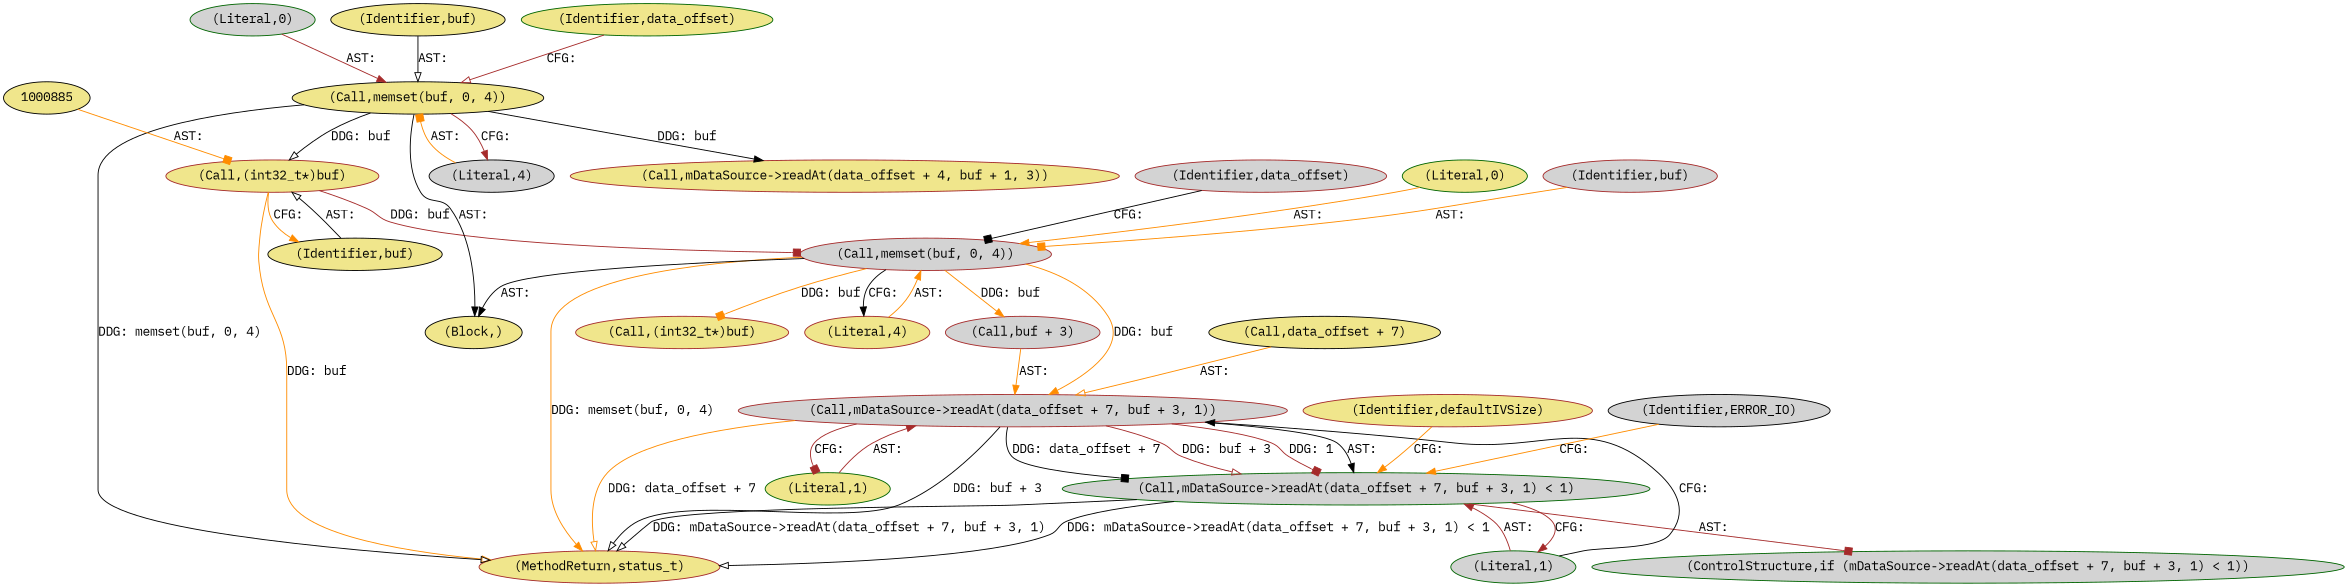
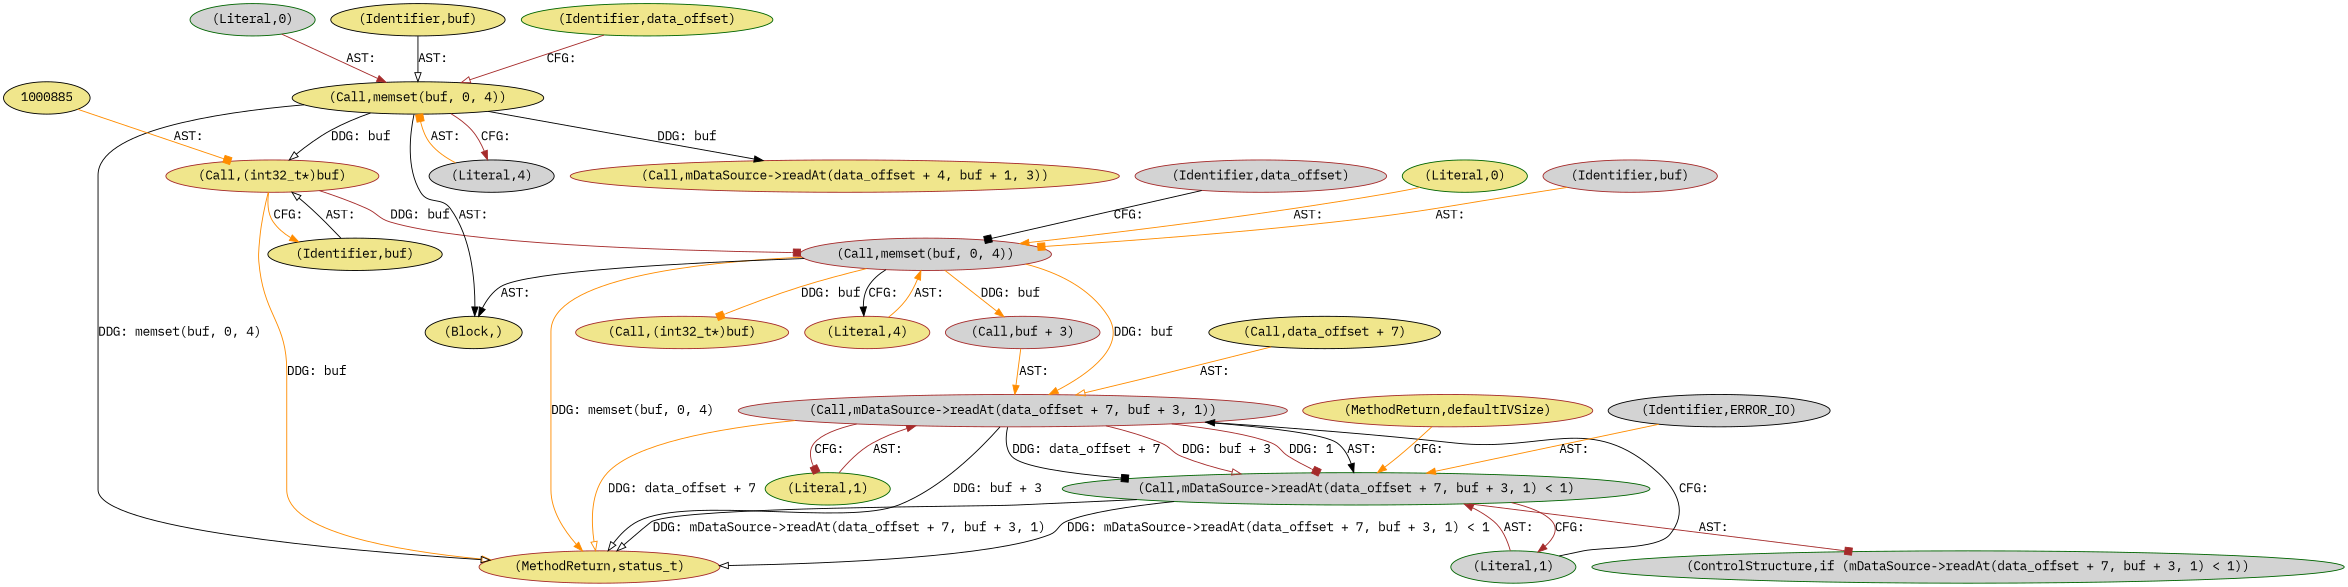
(1448, 411) -> (1448, 411)
(1578, 450) -> (1578, 450)
